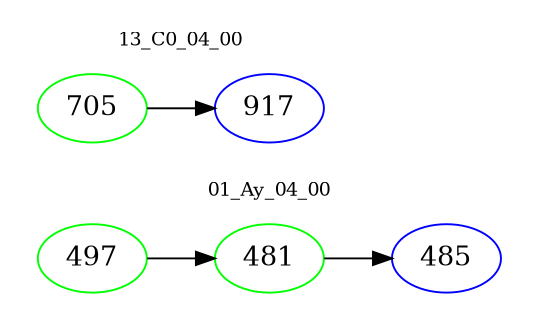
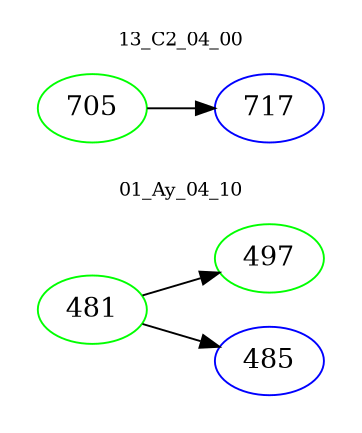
(181, 41) -> (181, 41)
(269, 108) -> (269, 108)
(269, 191) -> (181, 191)
(171, 258) -> (172, 287)
